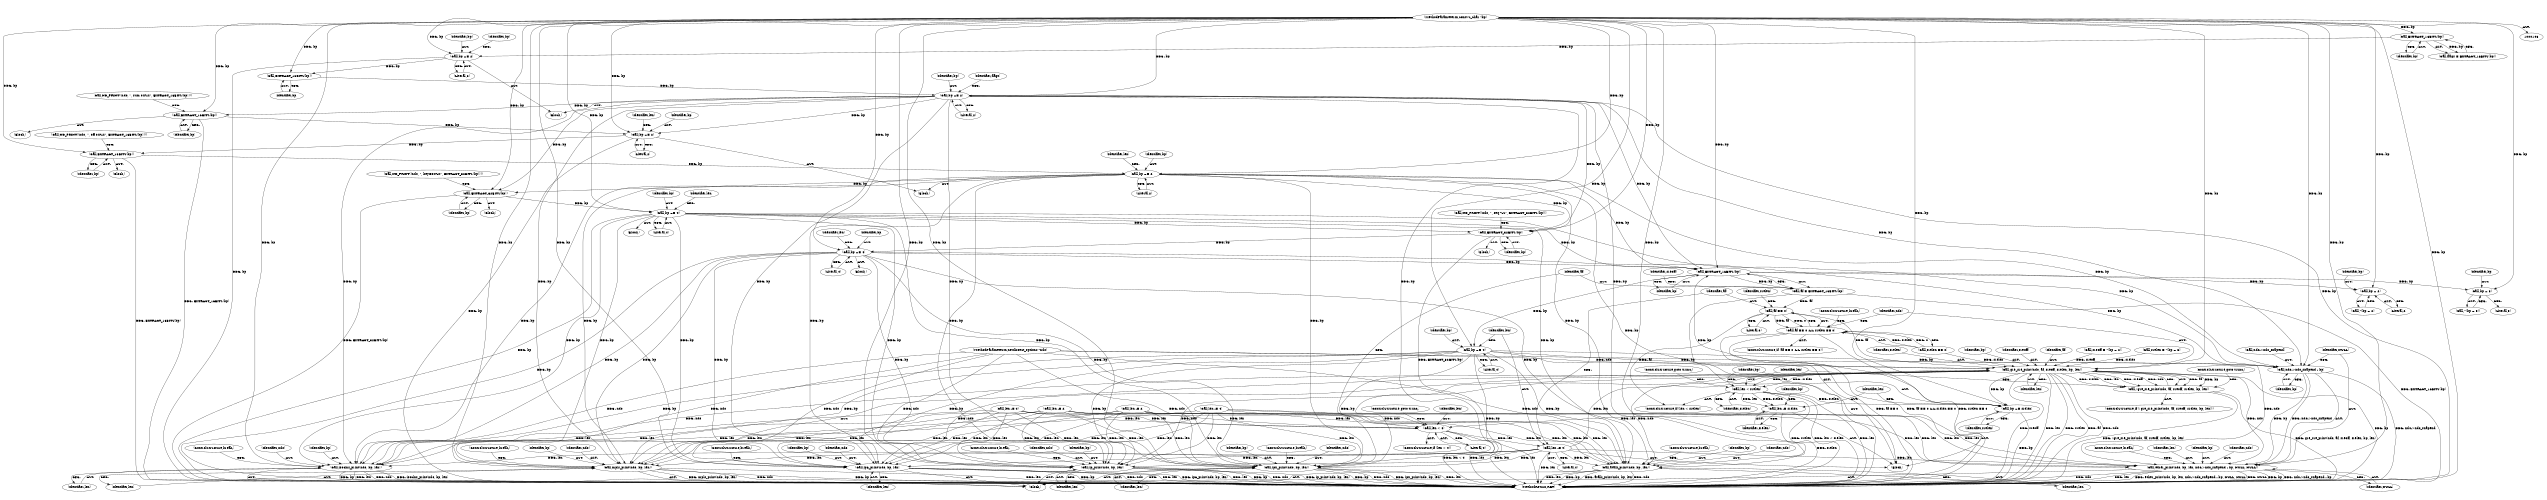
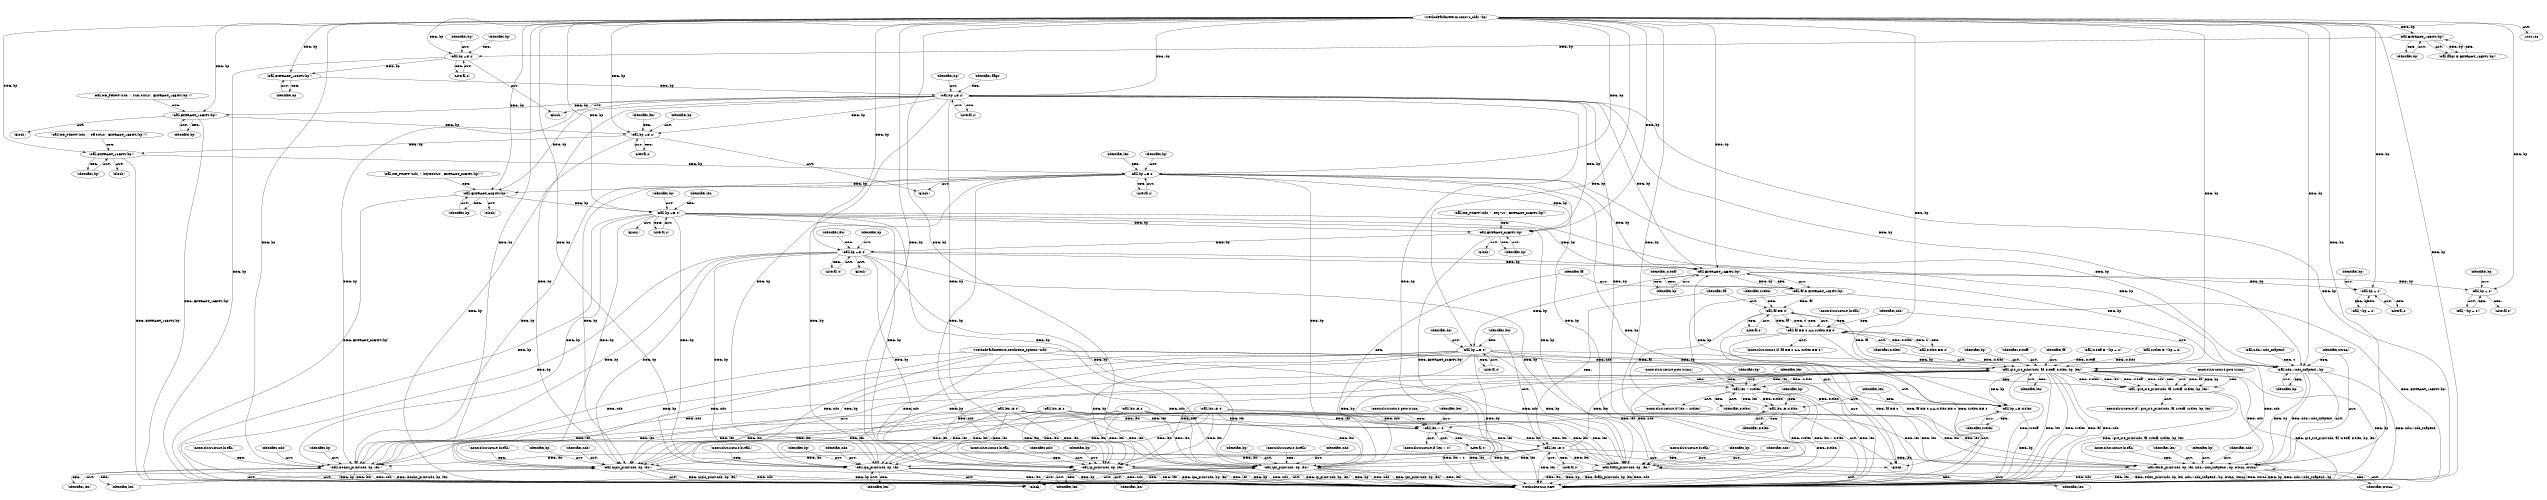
(2361, 301) -> (2361, 301)
(2289, 360) -> (2289, 360)
